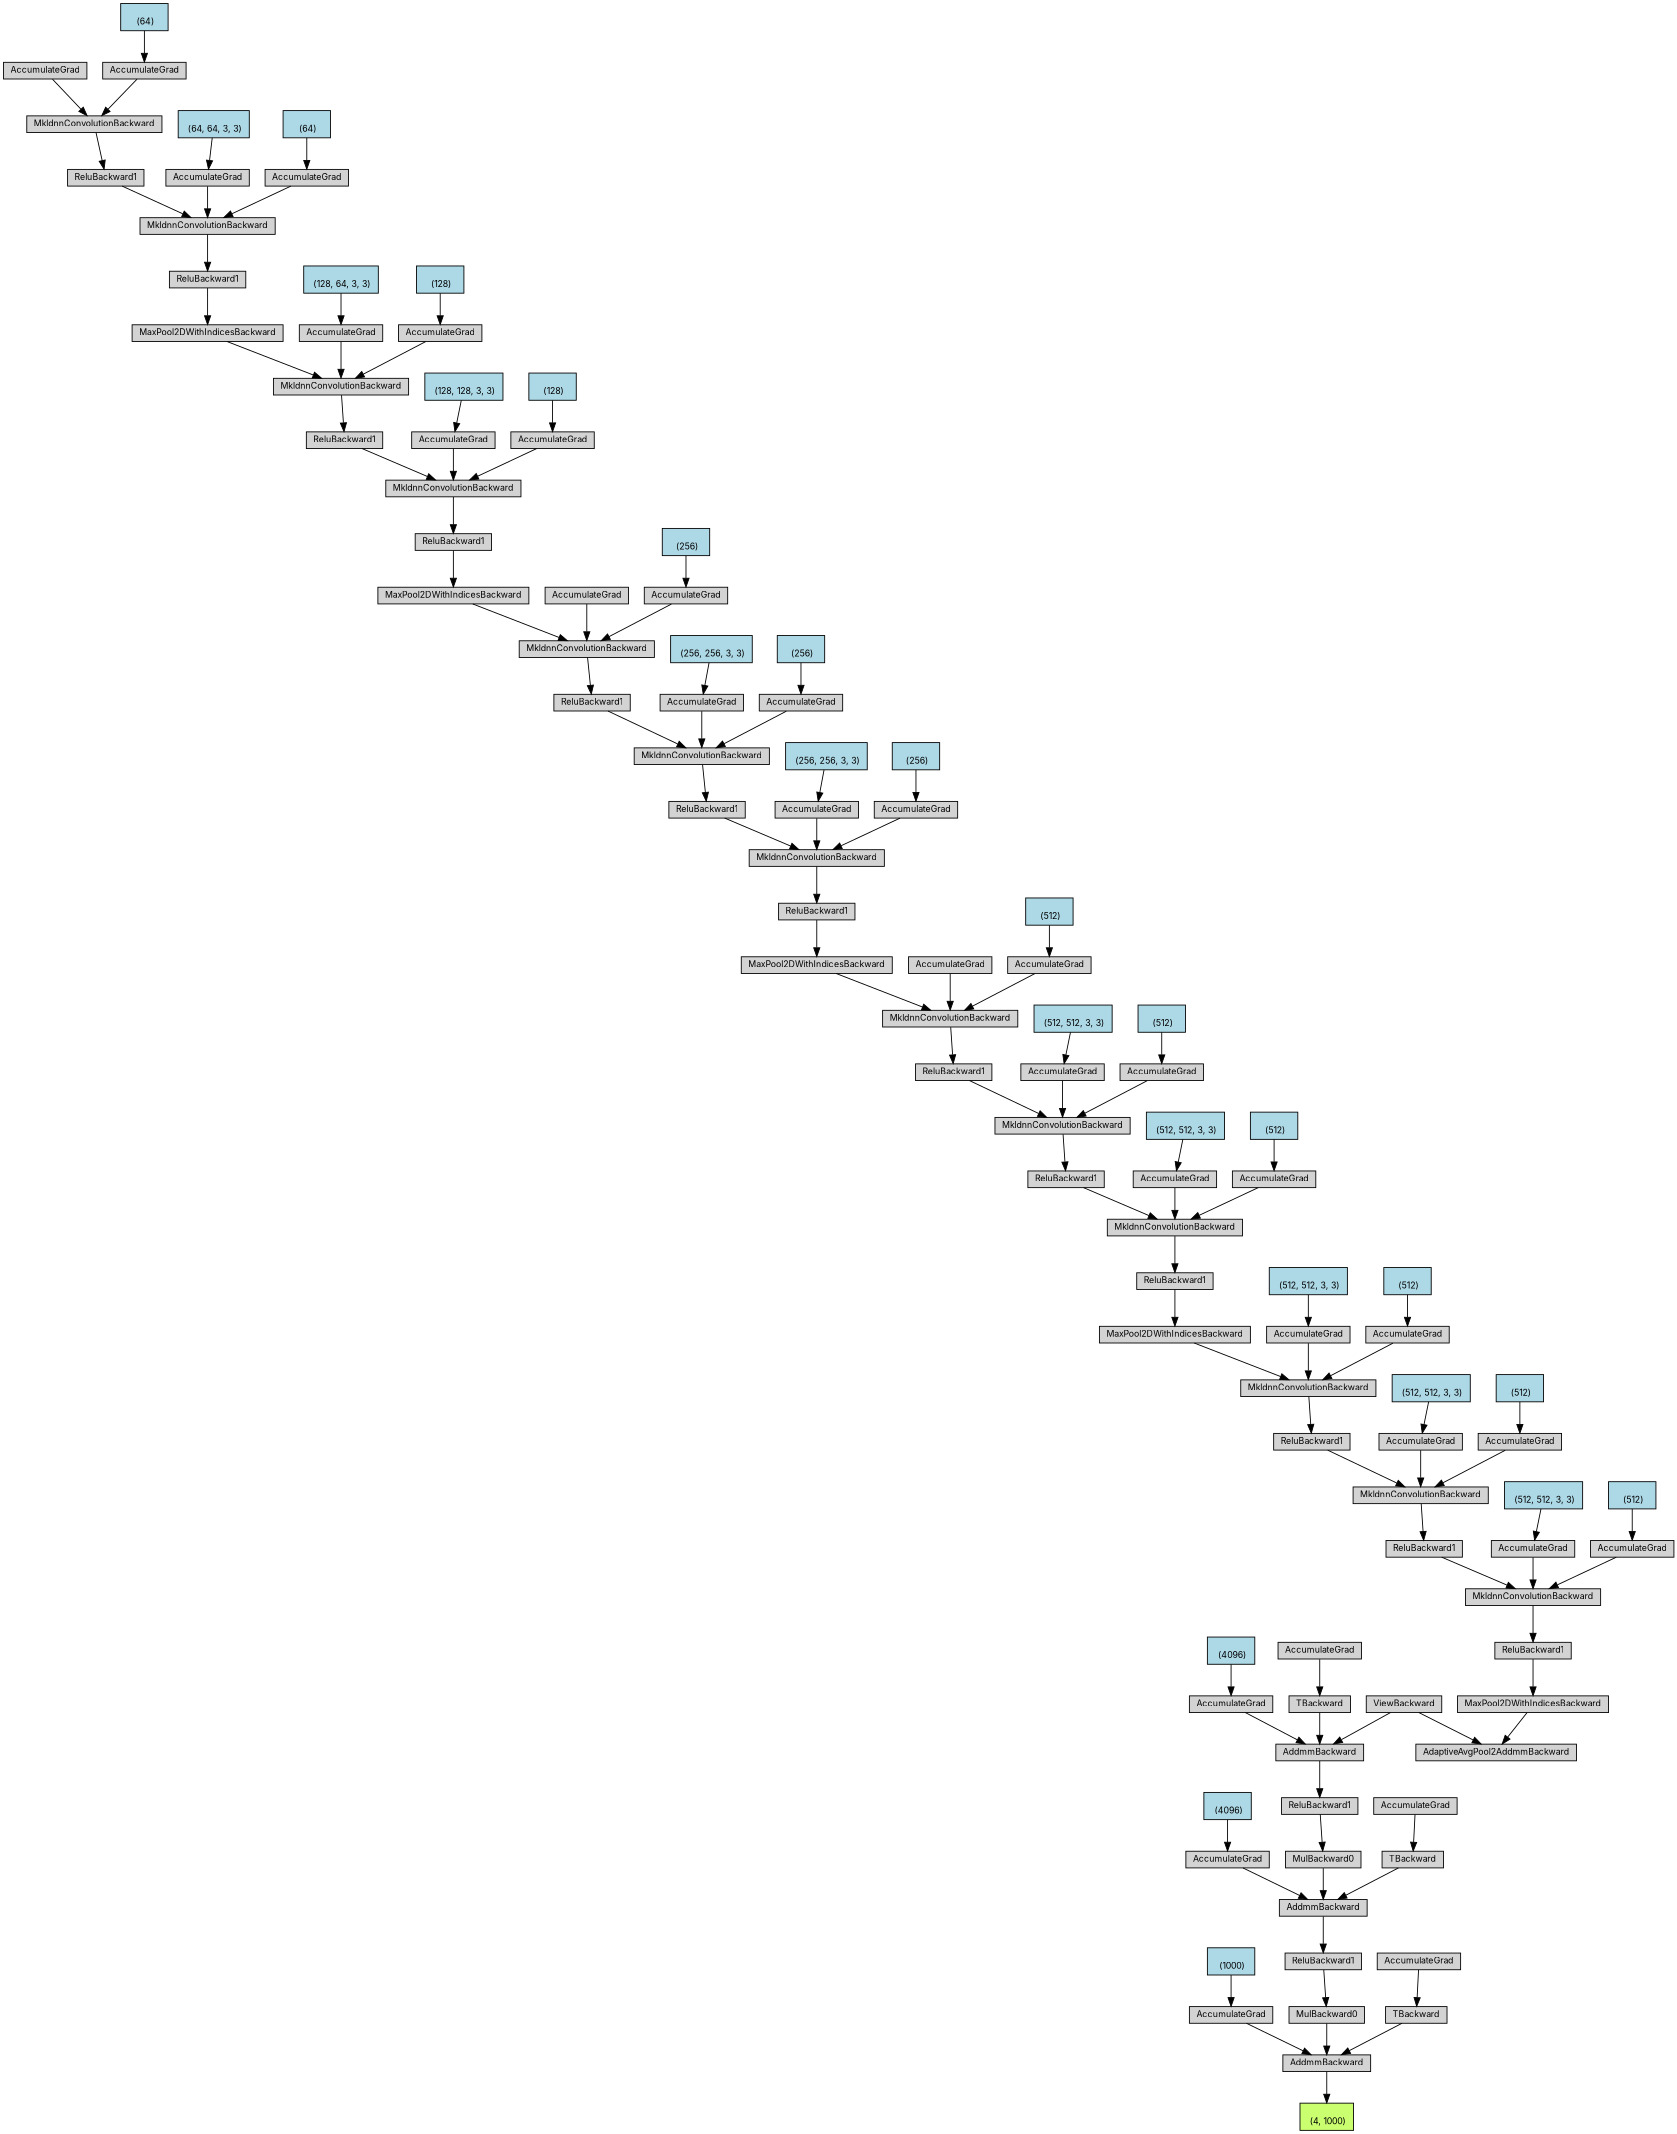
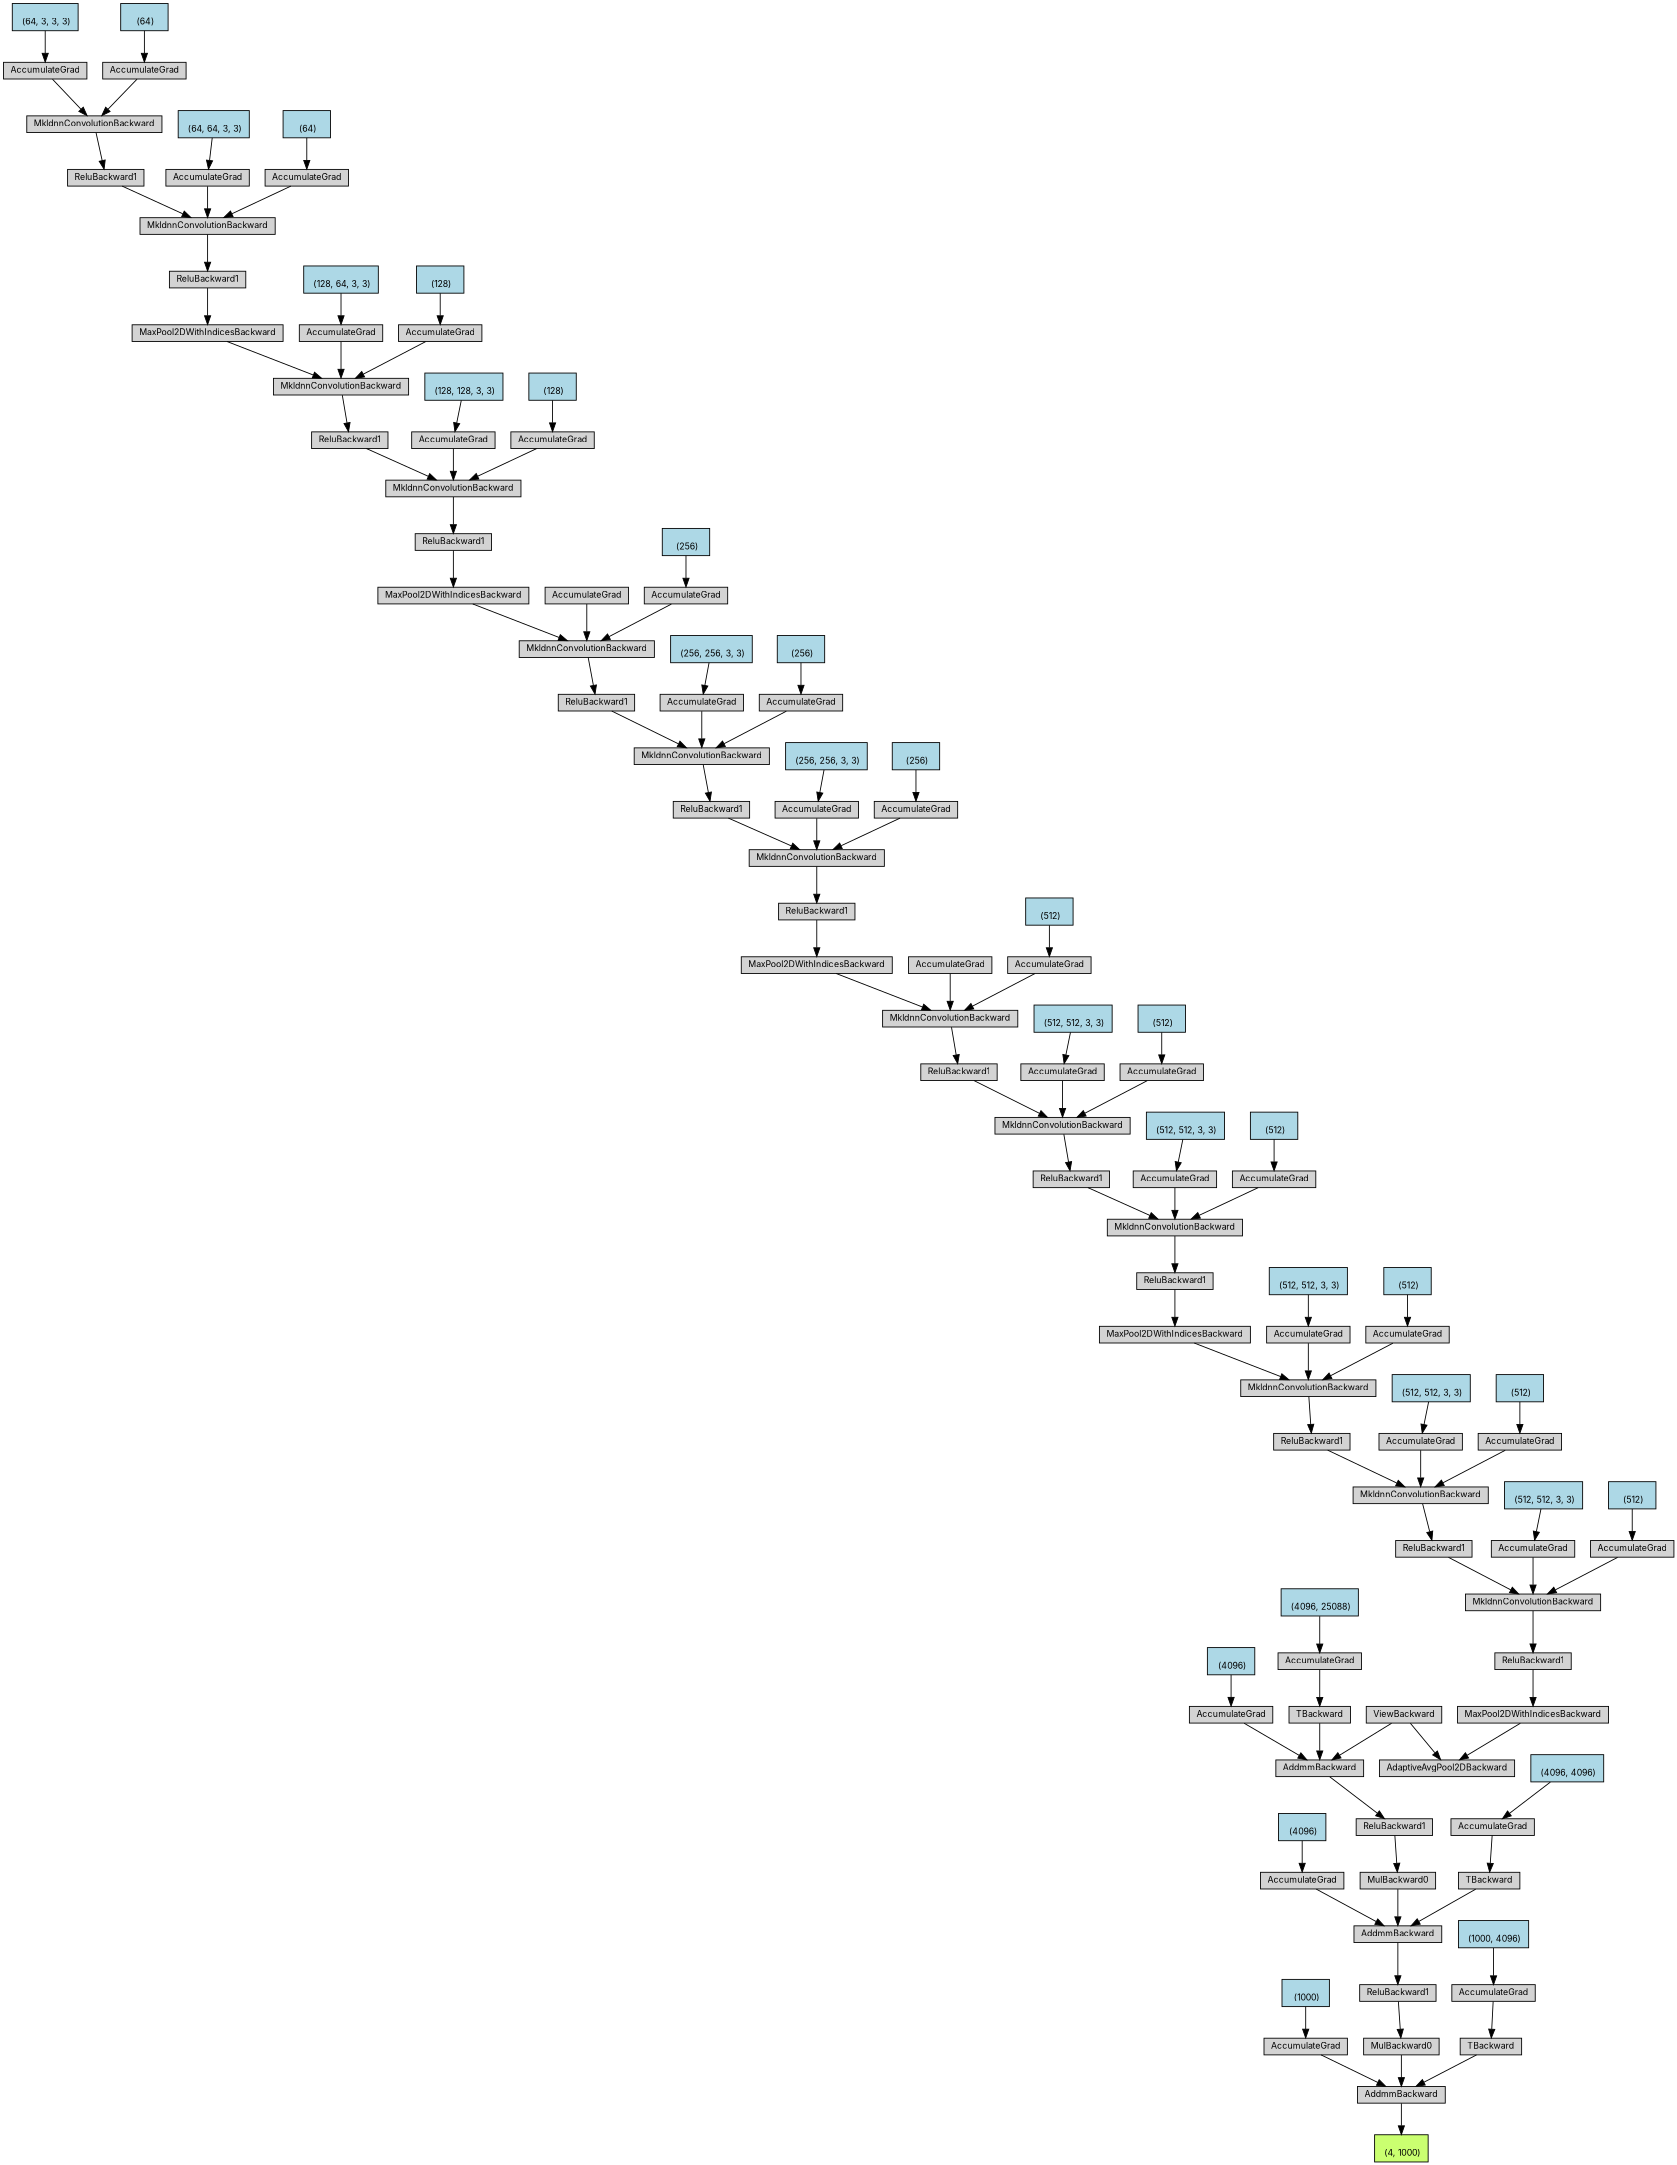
none -> (45, 17)
none -> (1320, 1602)
(1496, 1752) -> (1447, 1768)
none -> (1567, 1768)
none -> (1494, 1934)
